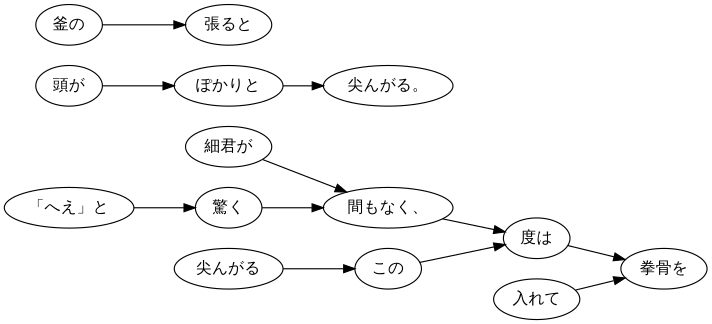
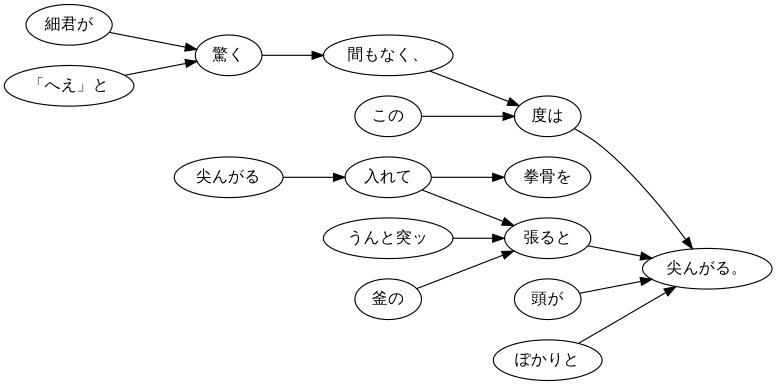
(133, 86) -> (610, 287)
(299, 174) -> (147, 40)
none -> (463, 206)
none -> (388, 238)
(591, 251) -> (635, 178)
none -> (614, 251)
(313, 269) -> (308, 177)
